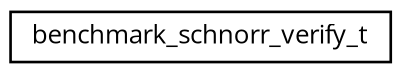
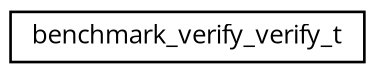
(201, 37) -> (187, 37)
